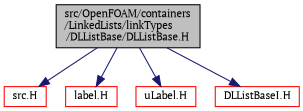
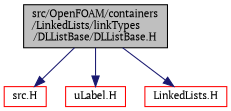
(91, 97) -> none
(257, 97) -> (186, 97)
